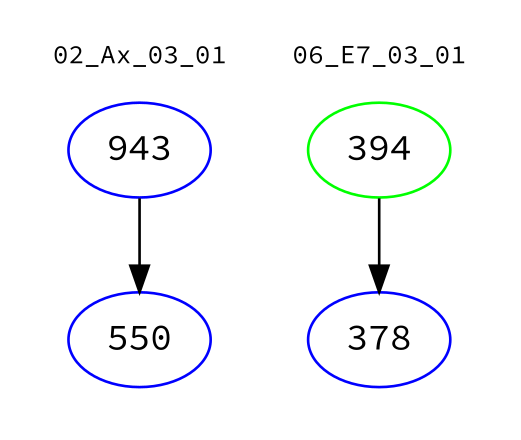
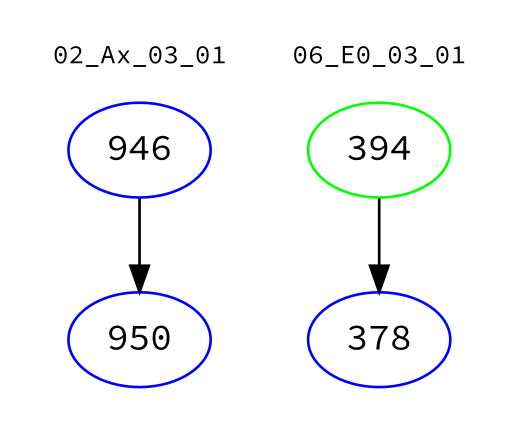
(381, 57) -> (381, 57)
(140, 150) -> (140, 150)
(140, 340) -> (140, 340)
